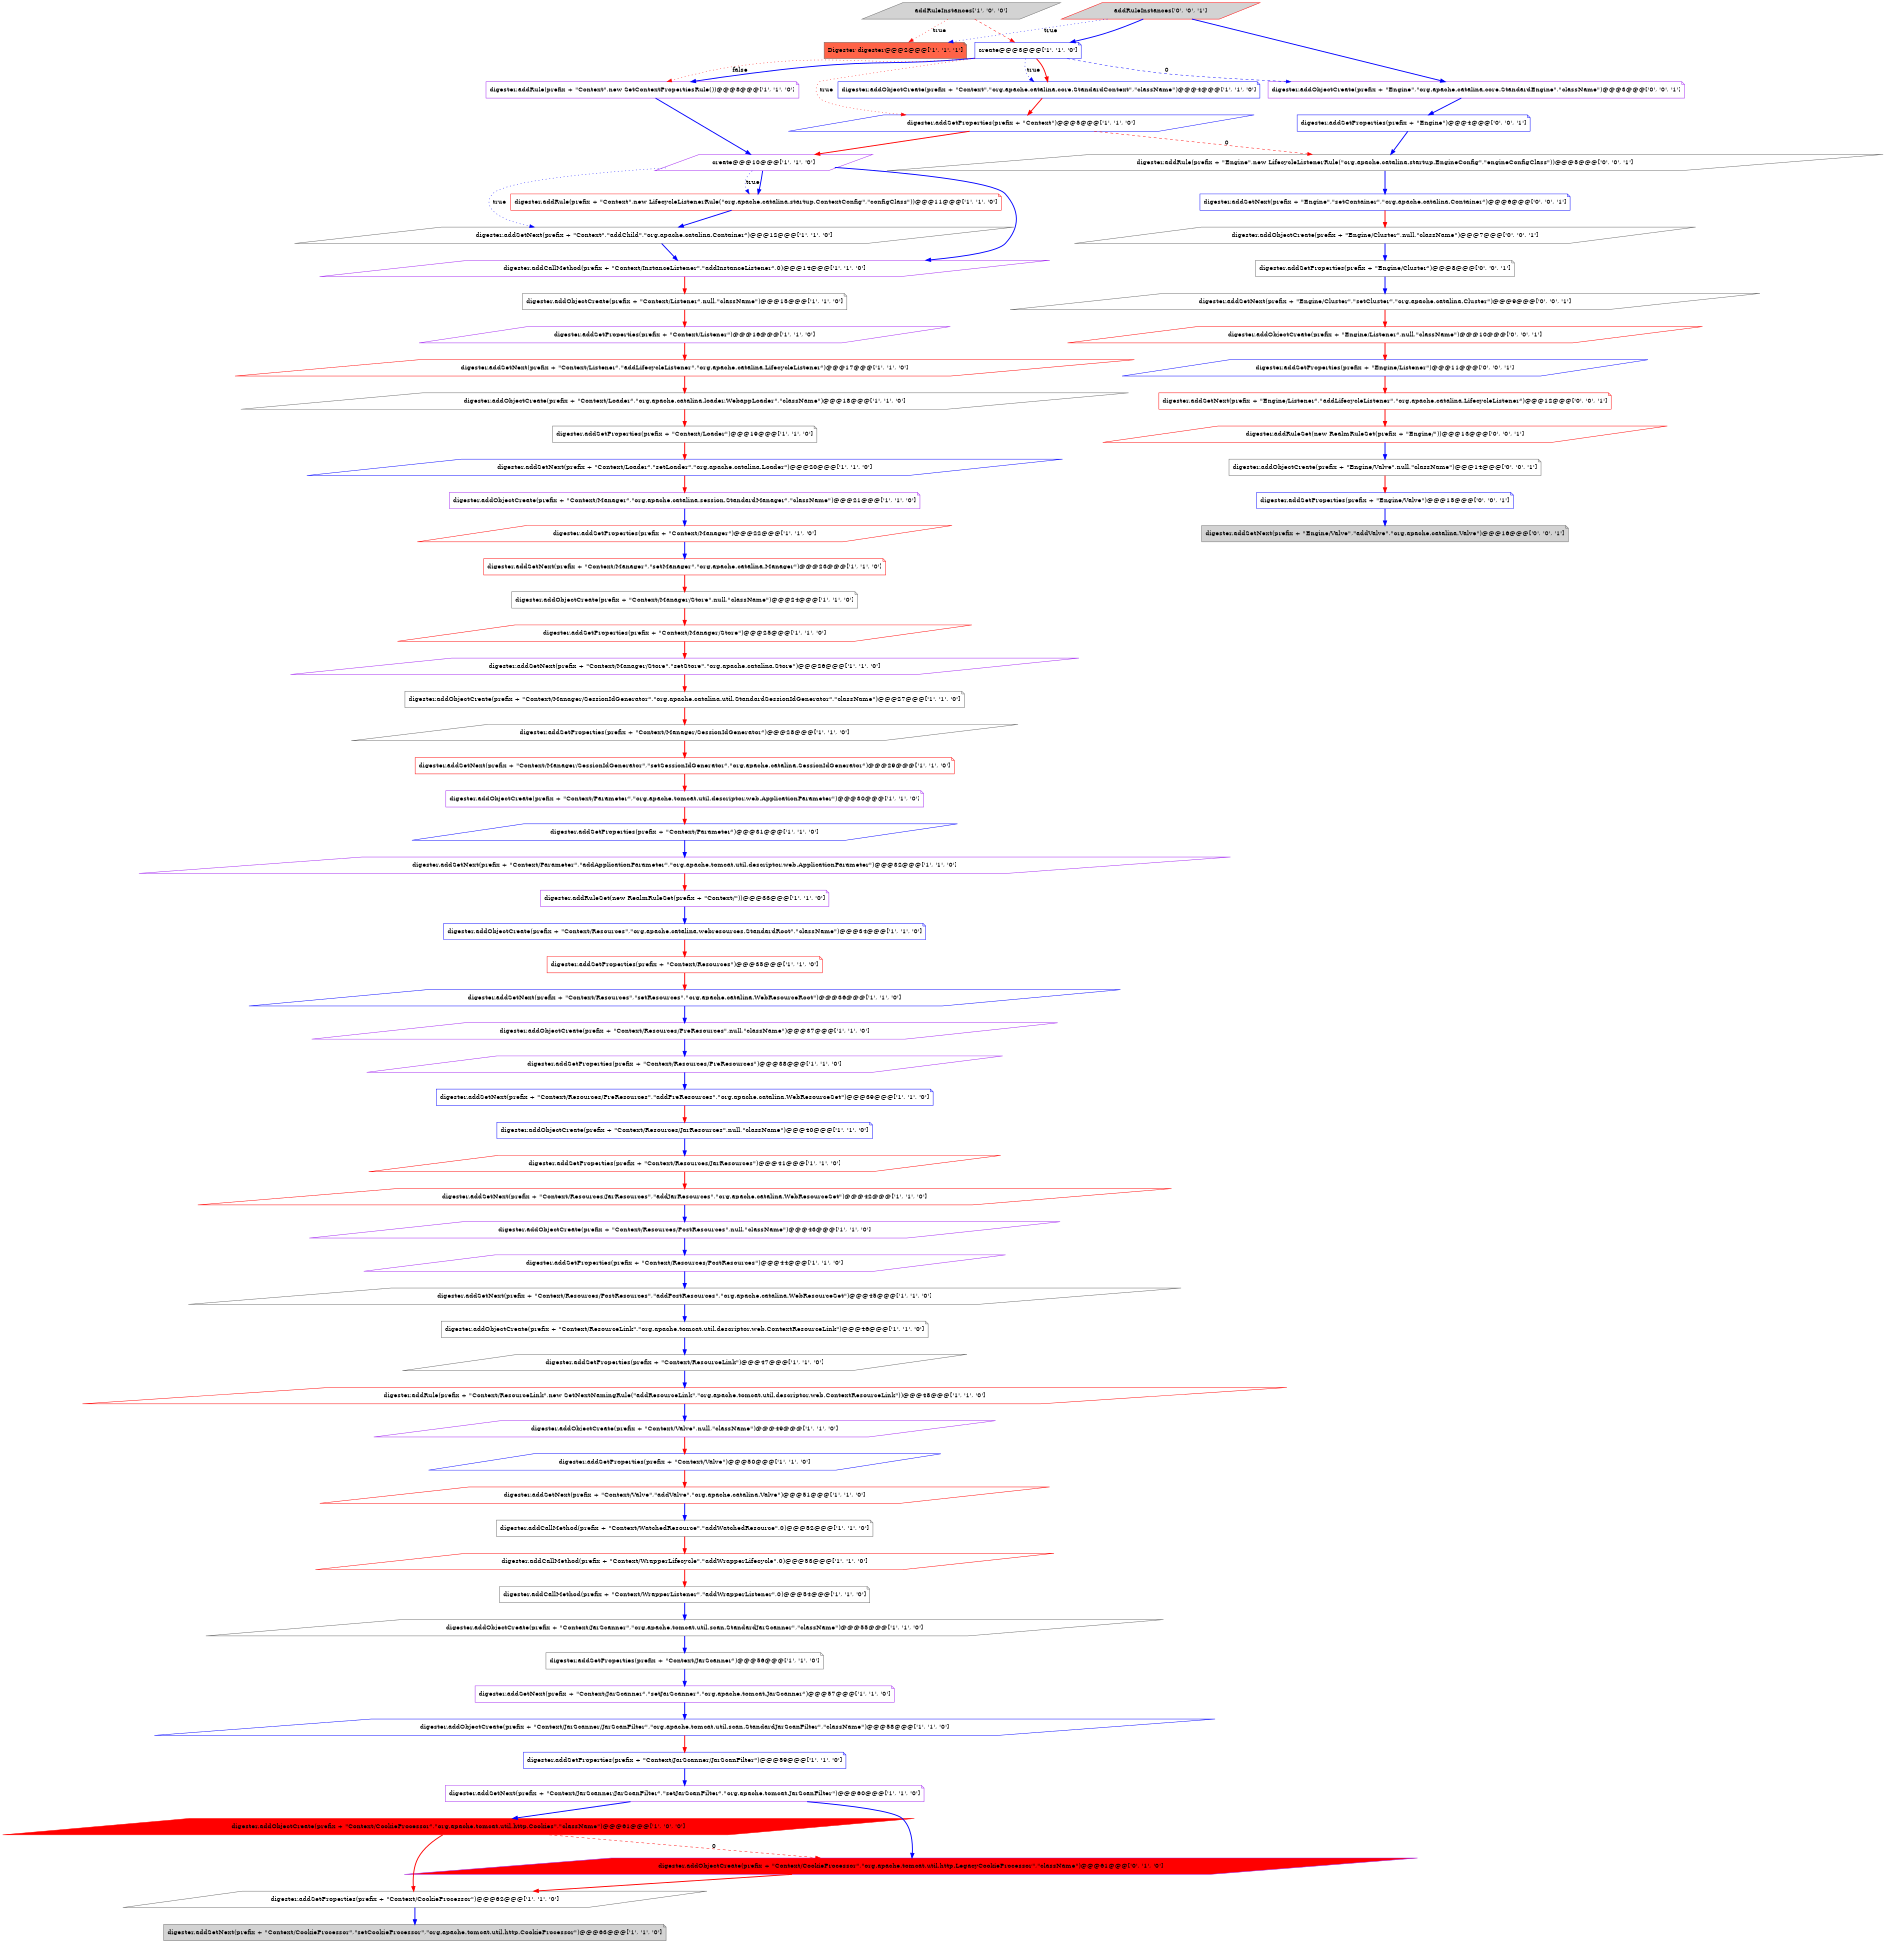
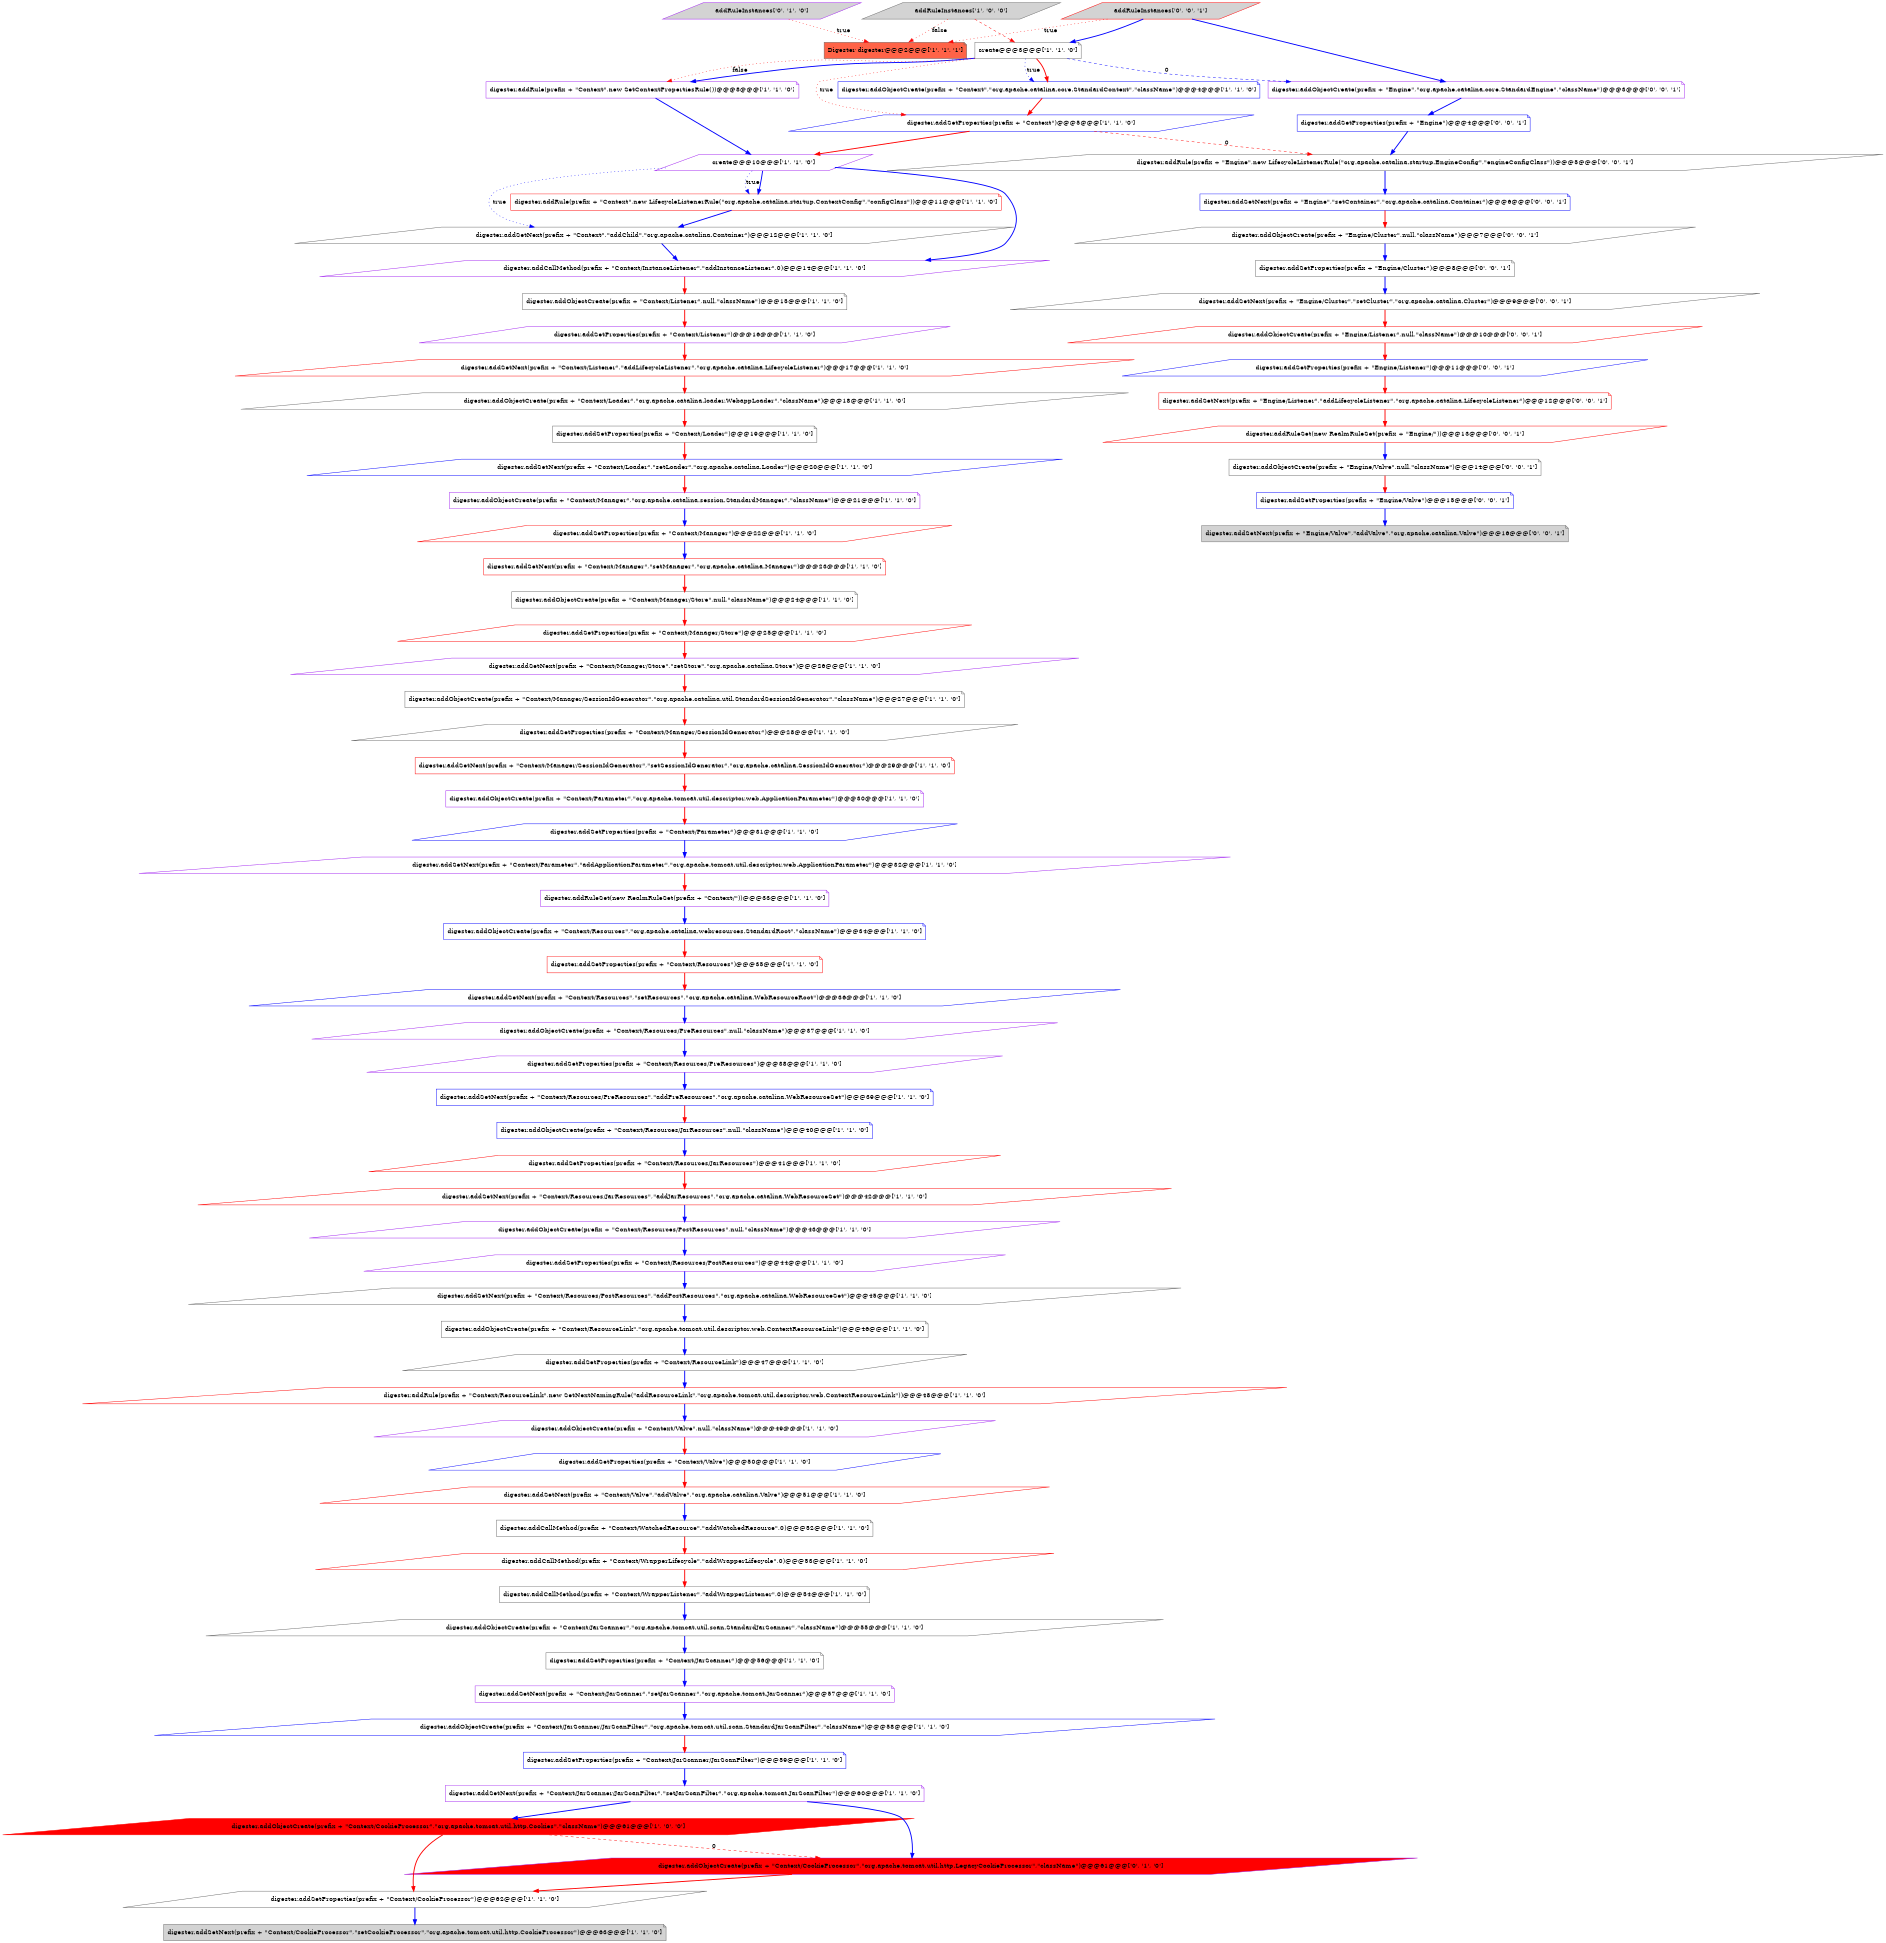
none -> (762, 11)
(1030, 30) -> (1030, 30)
(940, 31) -> (940, 31)
(1028, 50) -> (1028, 50)
